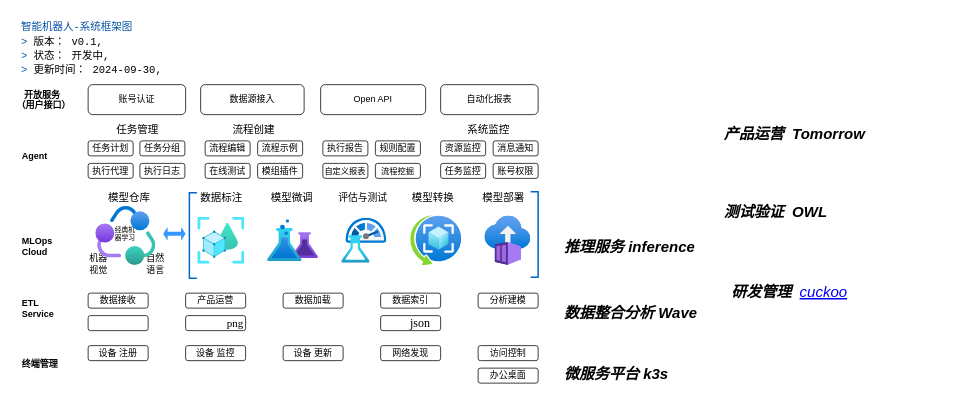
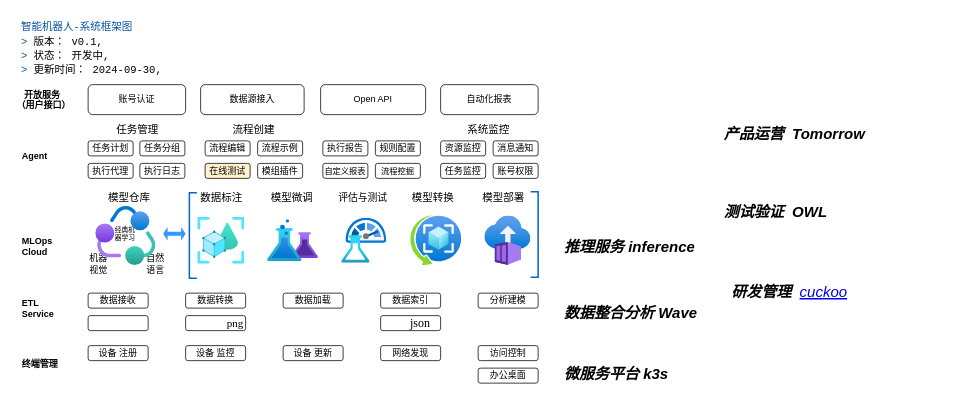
(228, 171) -> (228, 171)
(216, 300) -> (216, 300)
